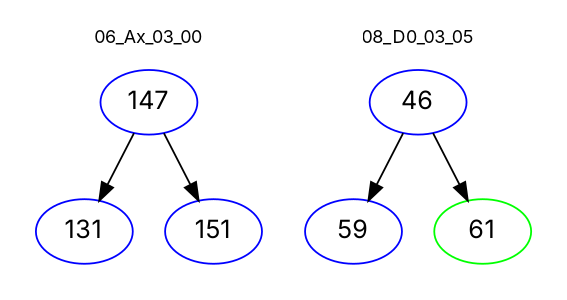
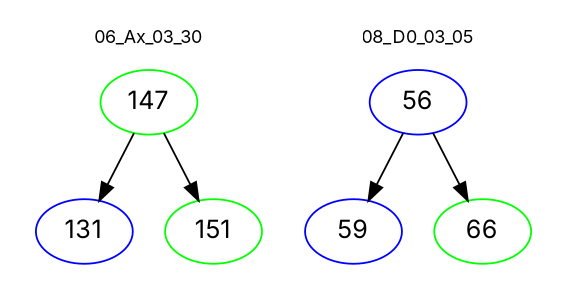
(149, 39) -> (149, 39)
(149, 102) -> (149, 102)
(418, 102) -> (418, 102)
(214, 231) -> (214, 231)
(483, 231) -> (483, 231)
